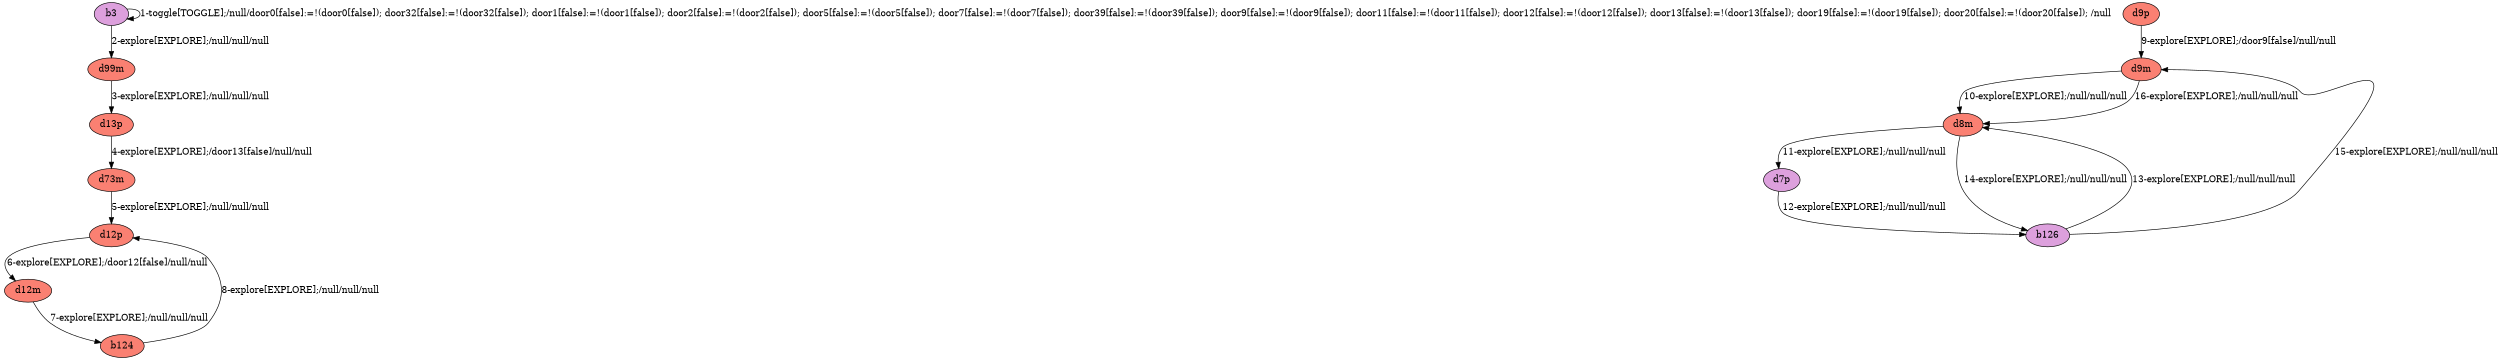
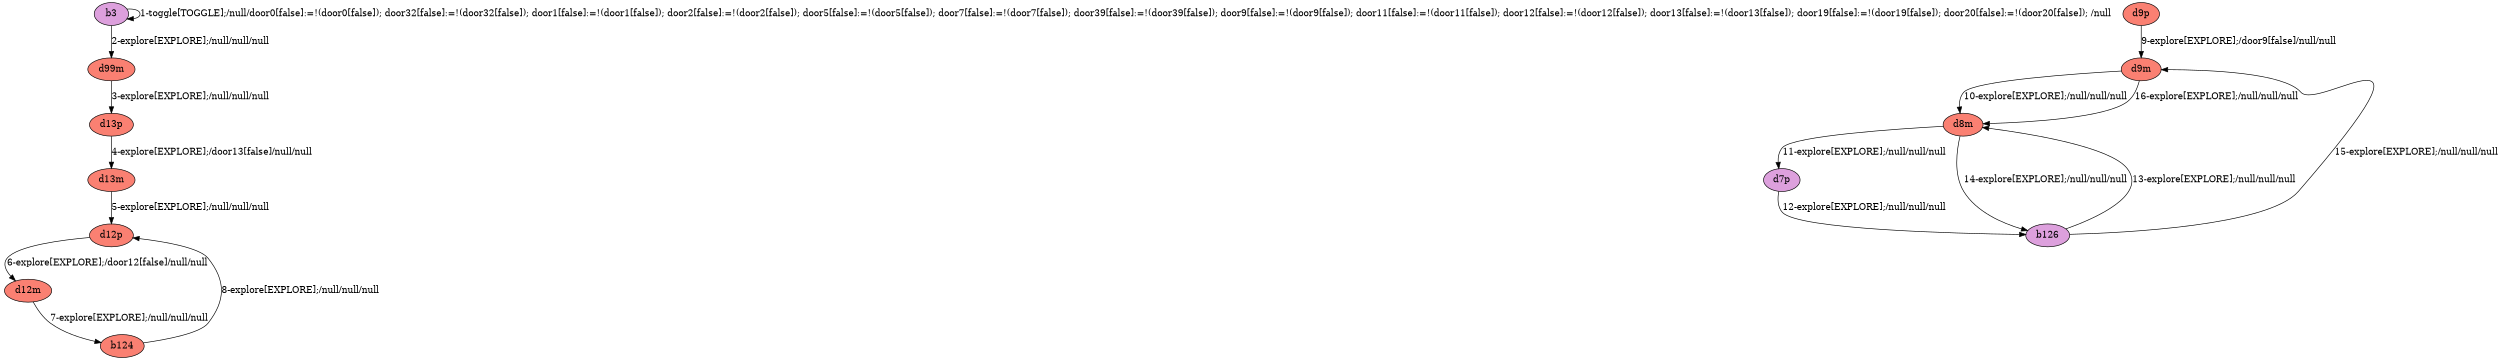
(111, 180) -> (111, 180)
